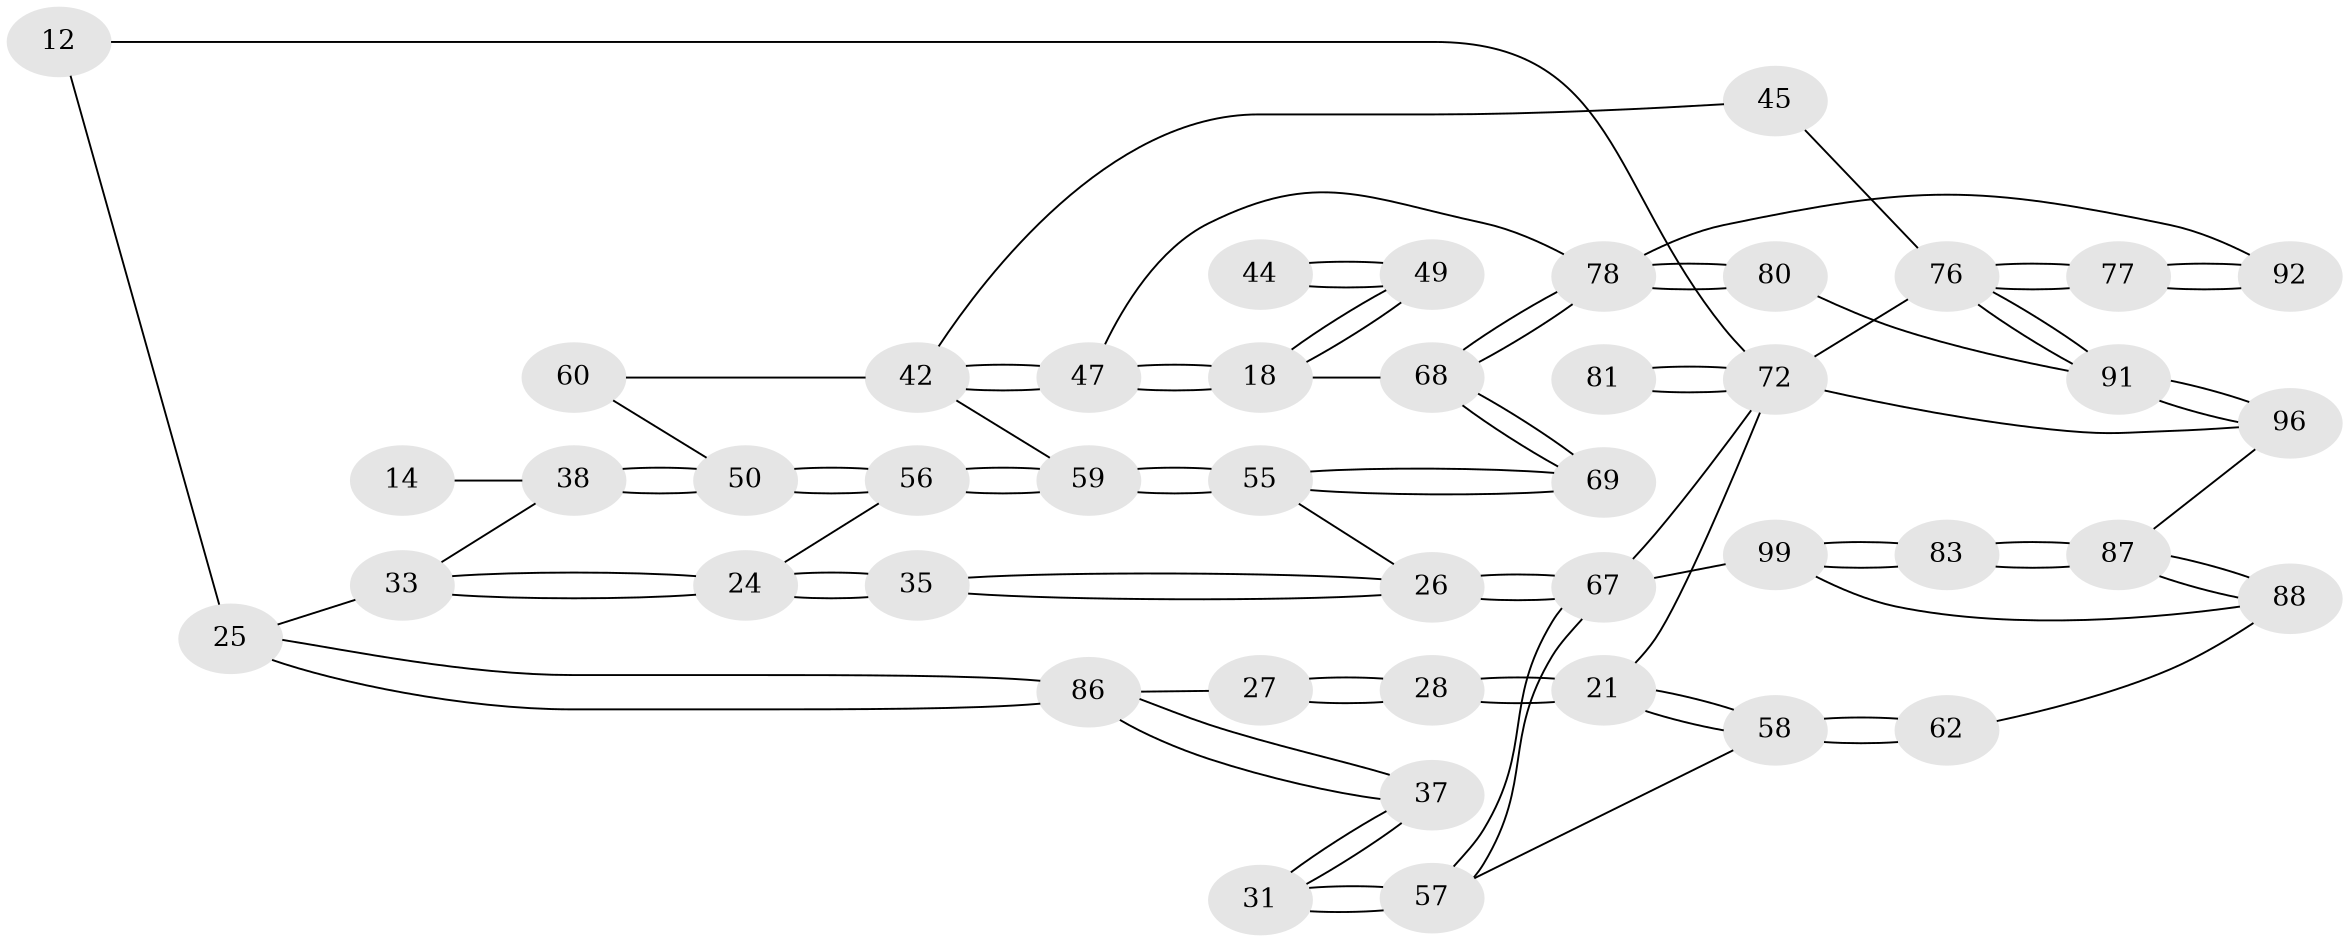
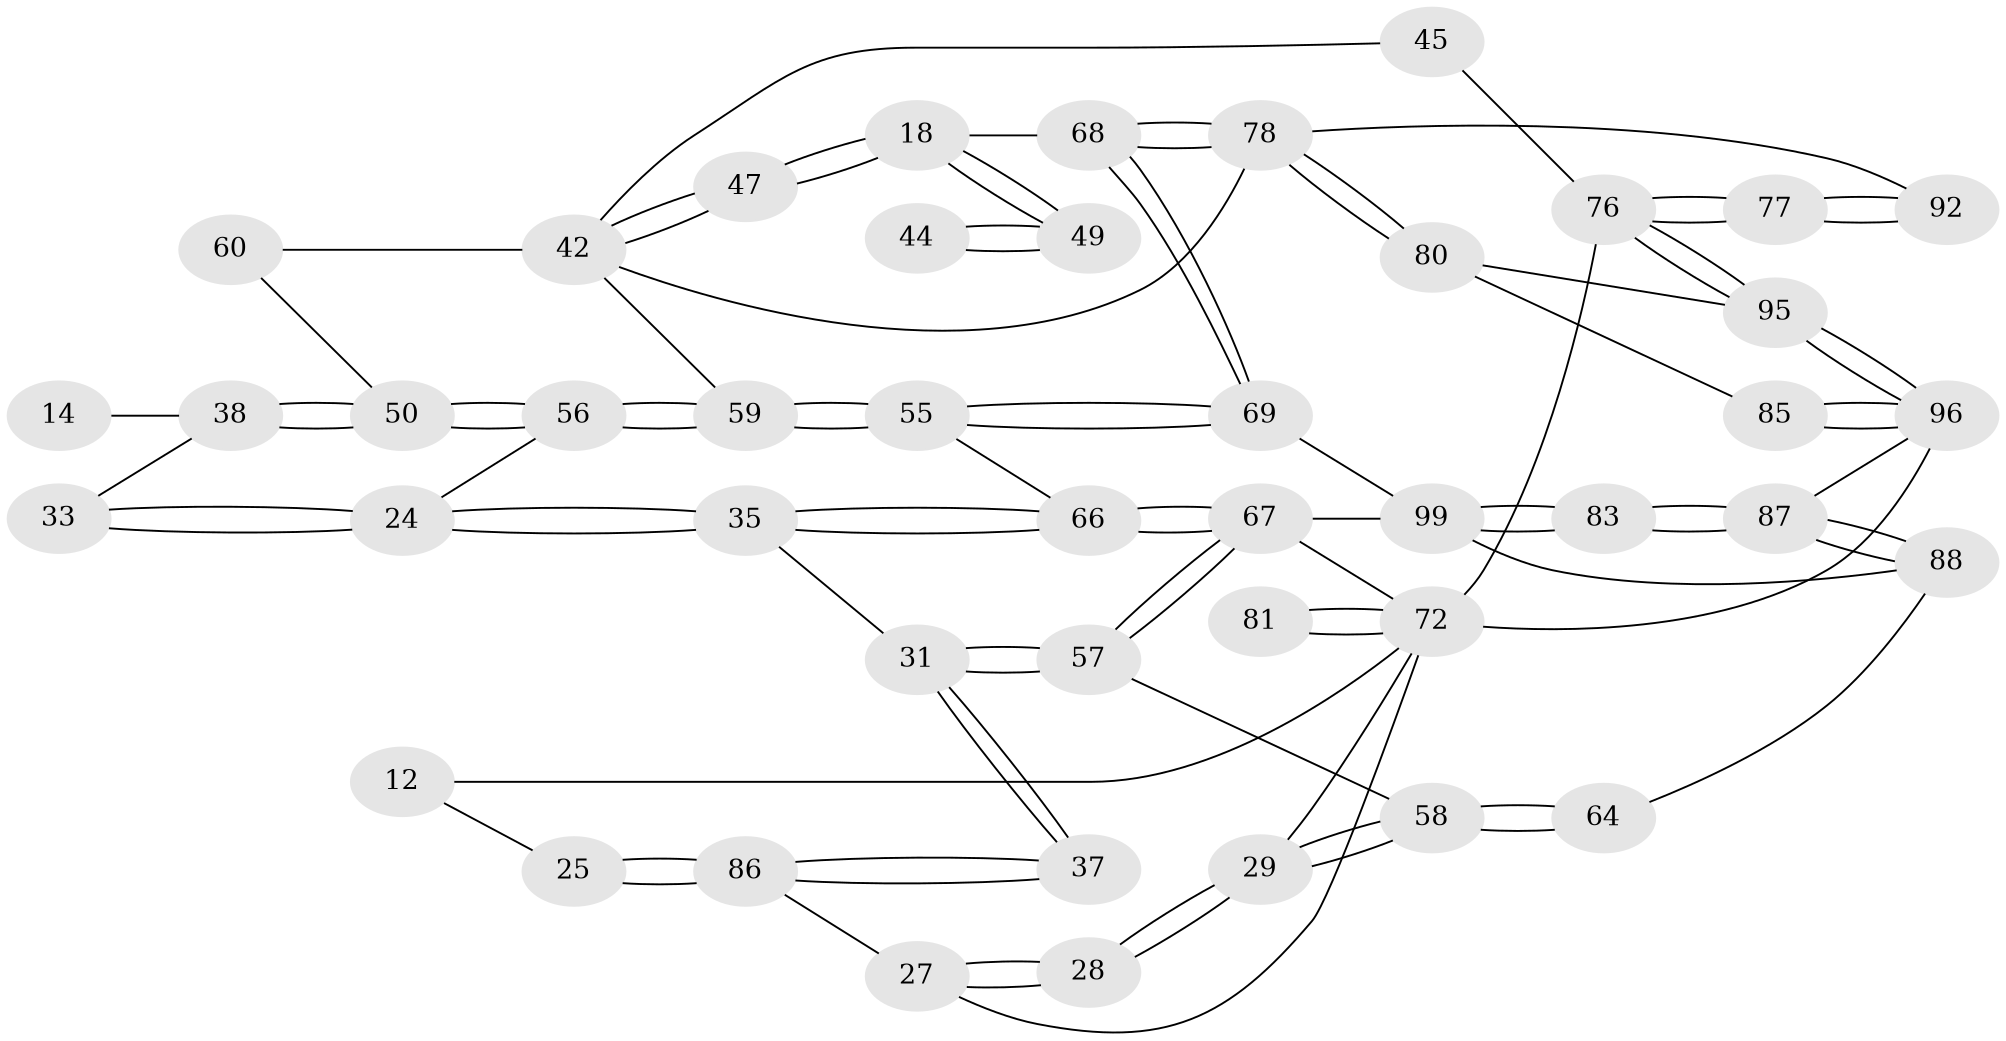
(1307, 193) -> (960, 329)
(2119, 379) -> (1775, 313)
none -> (1775, 416)
none -> (1346, 467)
(1432, 587) -> (1089, 521)
none -> (831, 590)
(316, 612) -> none
(1604, 690) -> (1260, 870)
(1947, 730) -> (1604, 818)
none -> (1275, 961)
